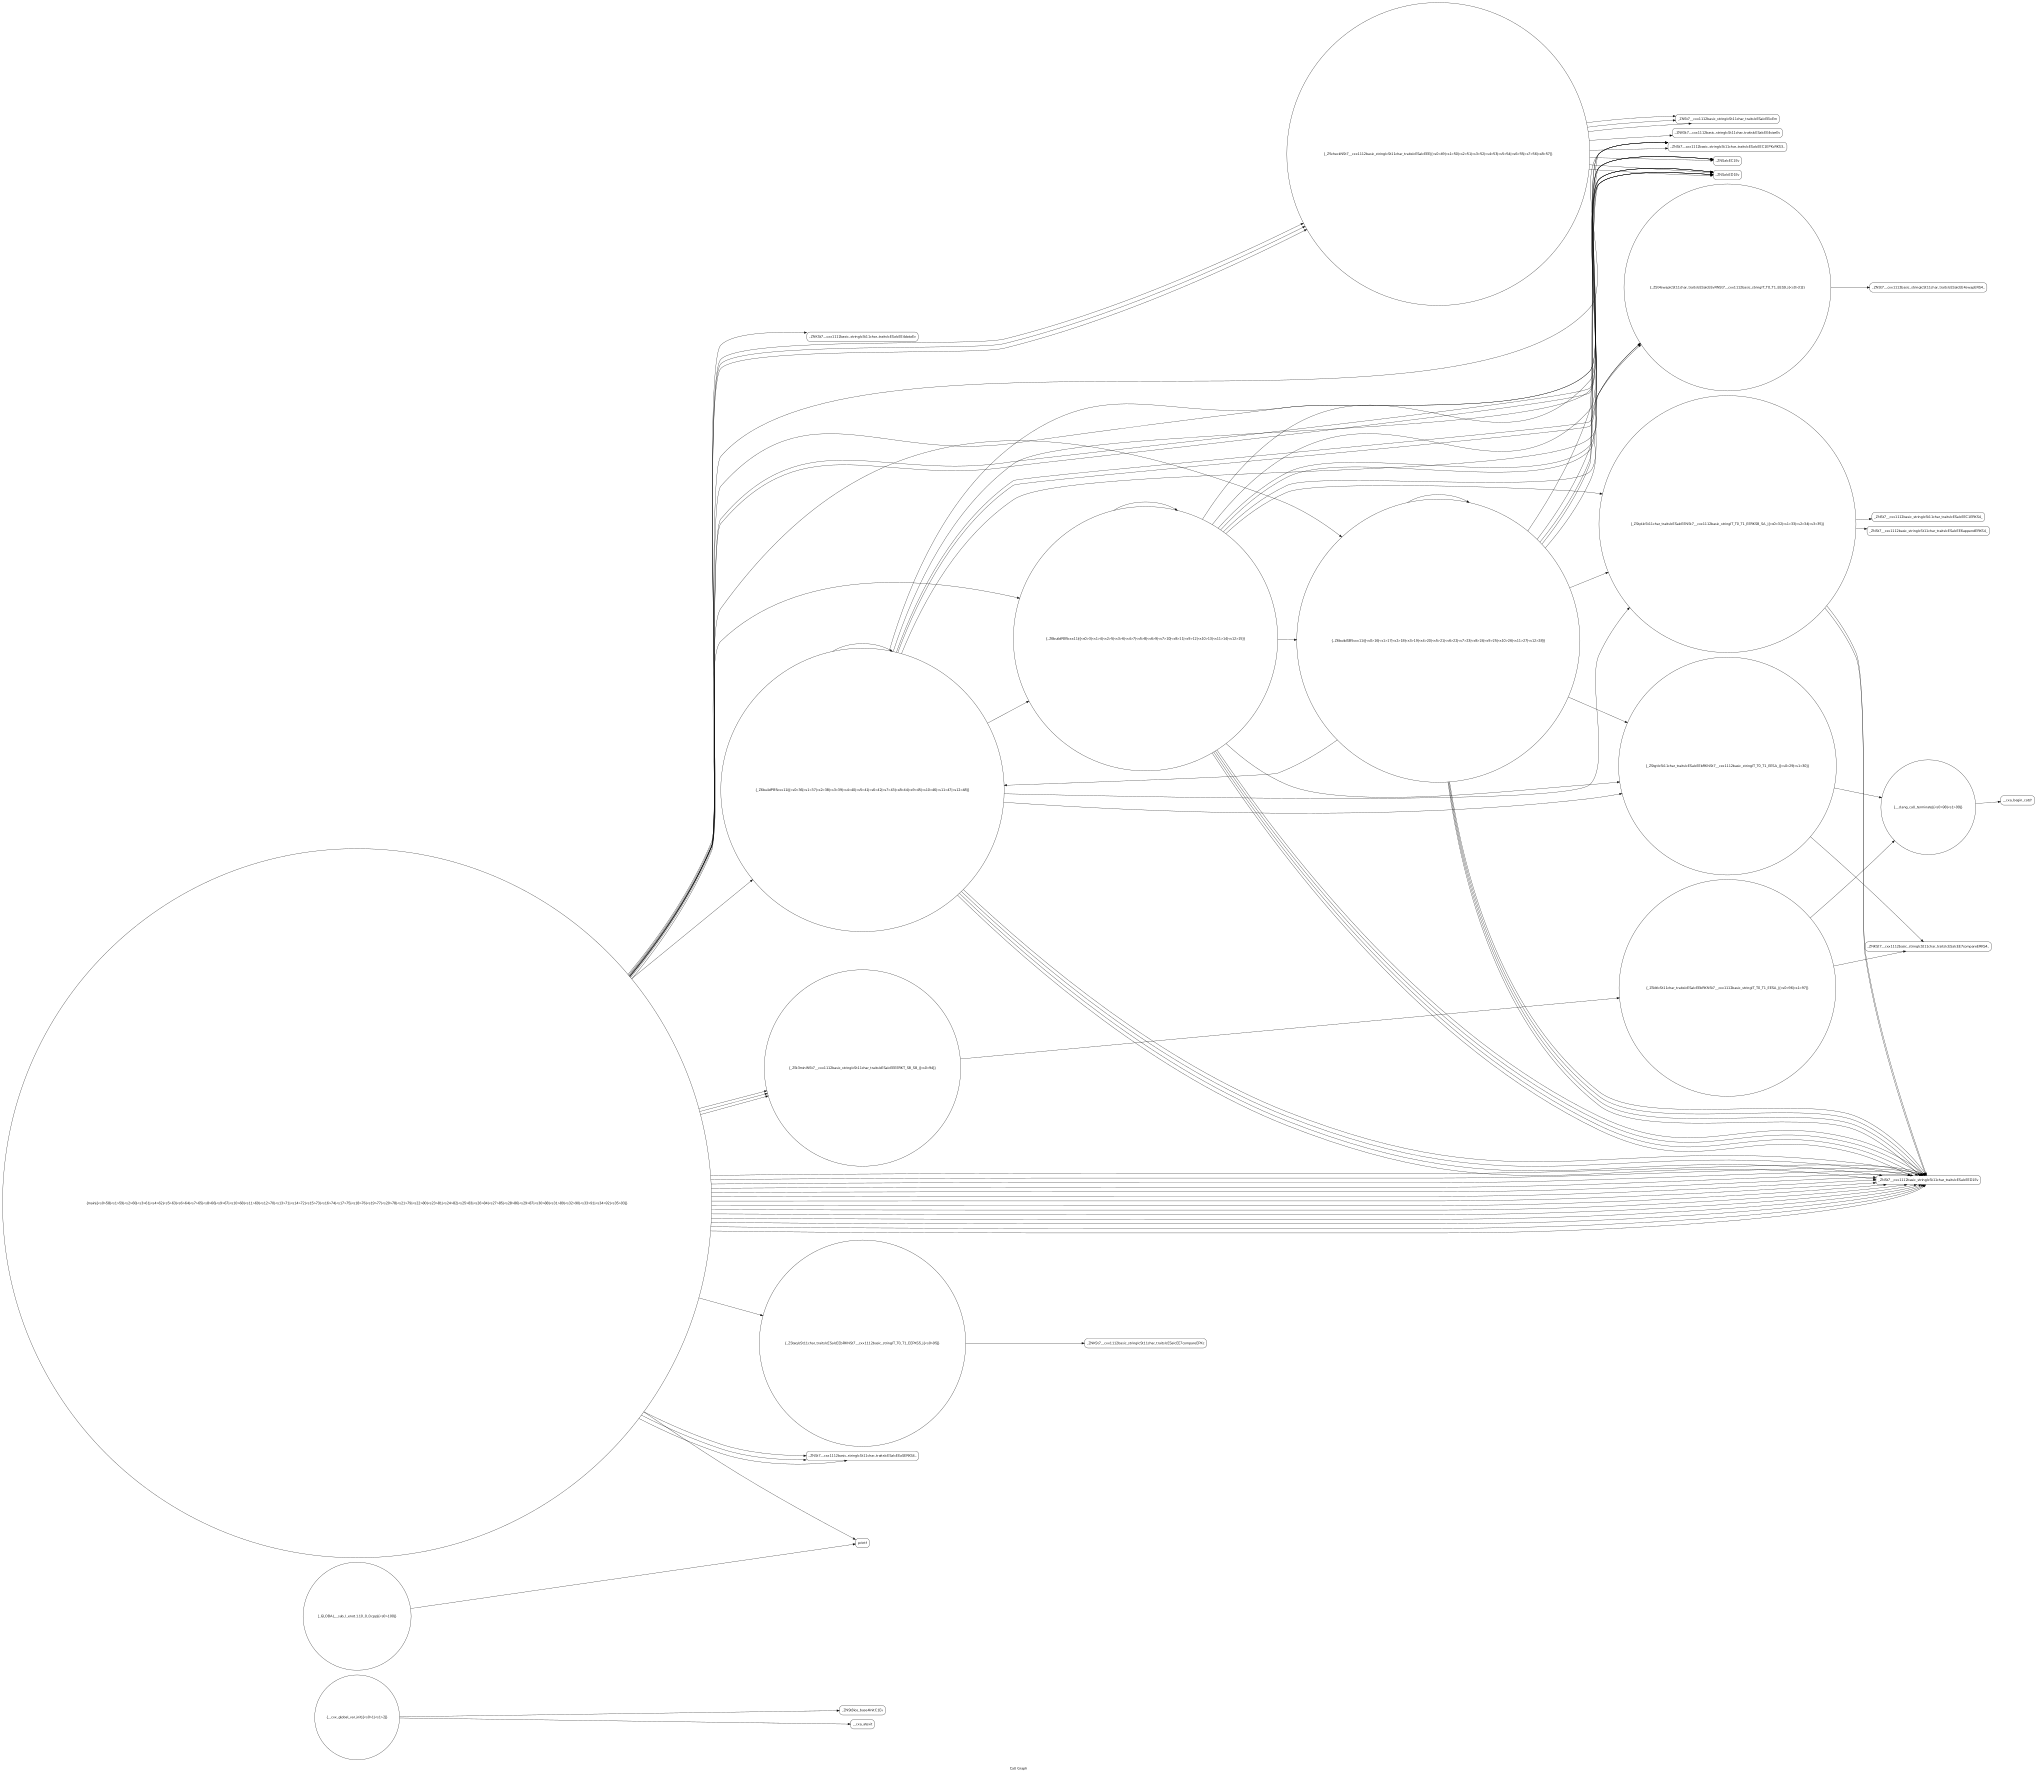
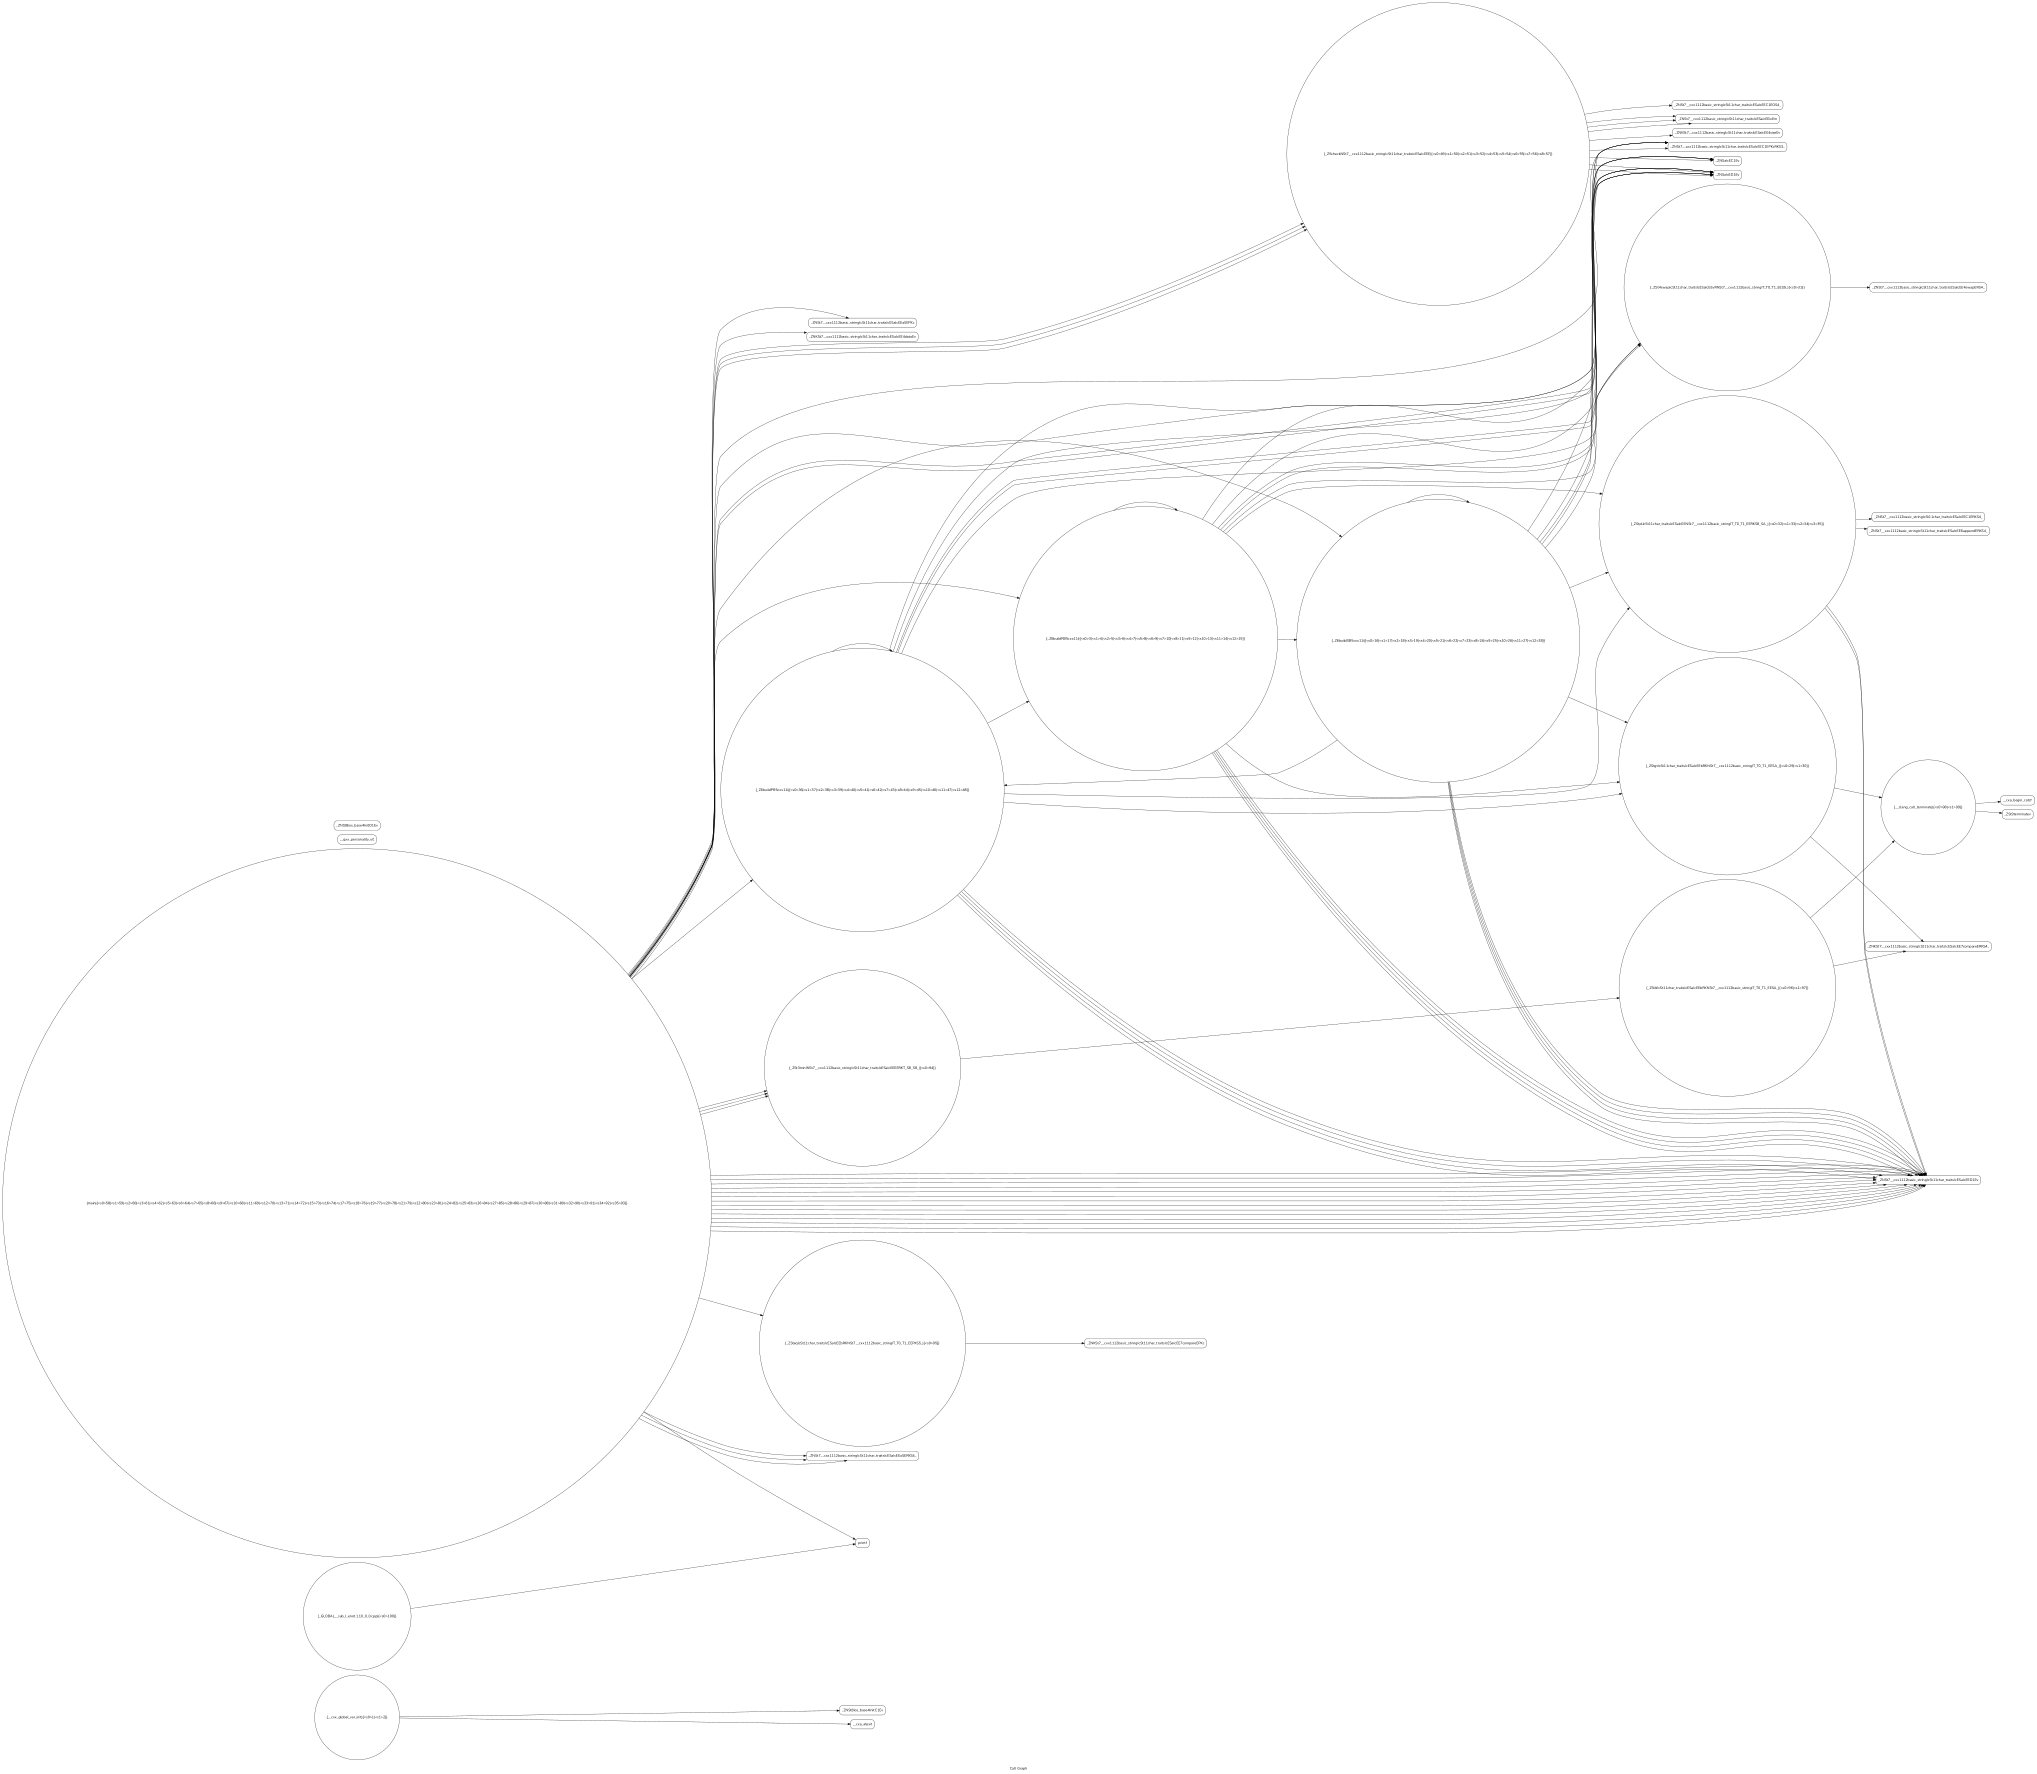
none -> (1727, 105)
none -> (862, 323)
none -> (2018, 814)
none -> (357, 826)
none -> (357, 840)
